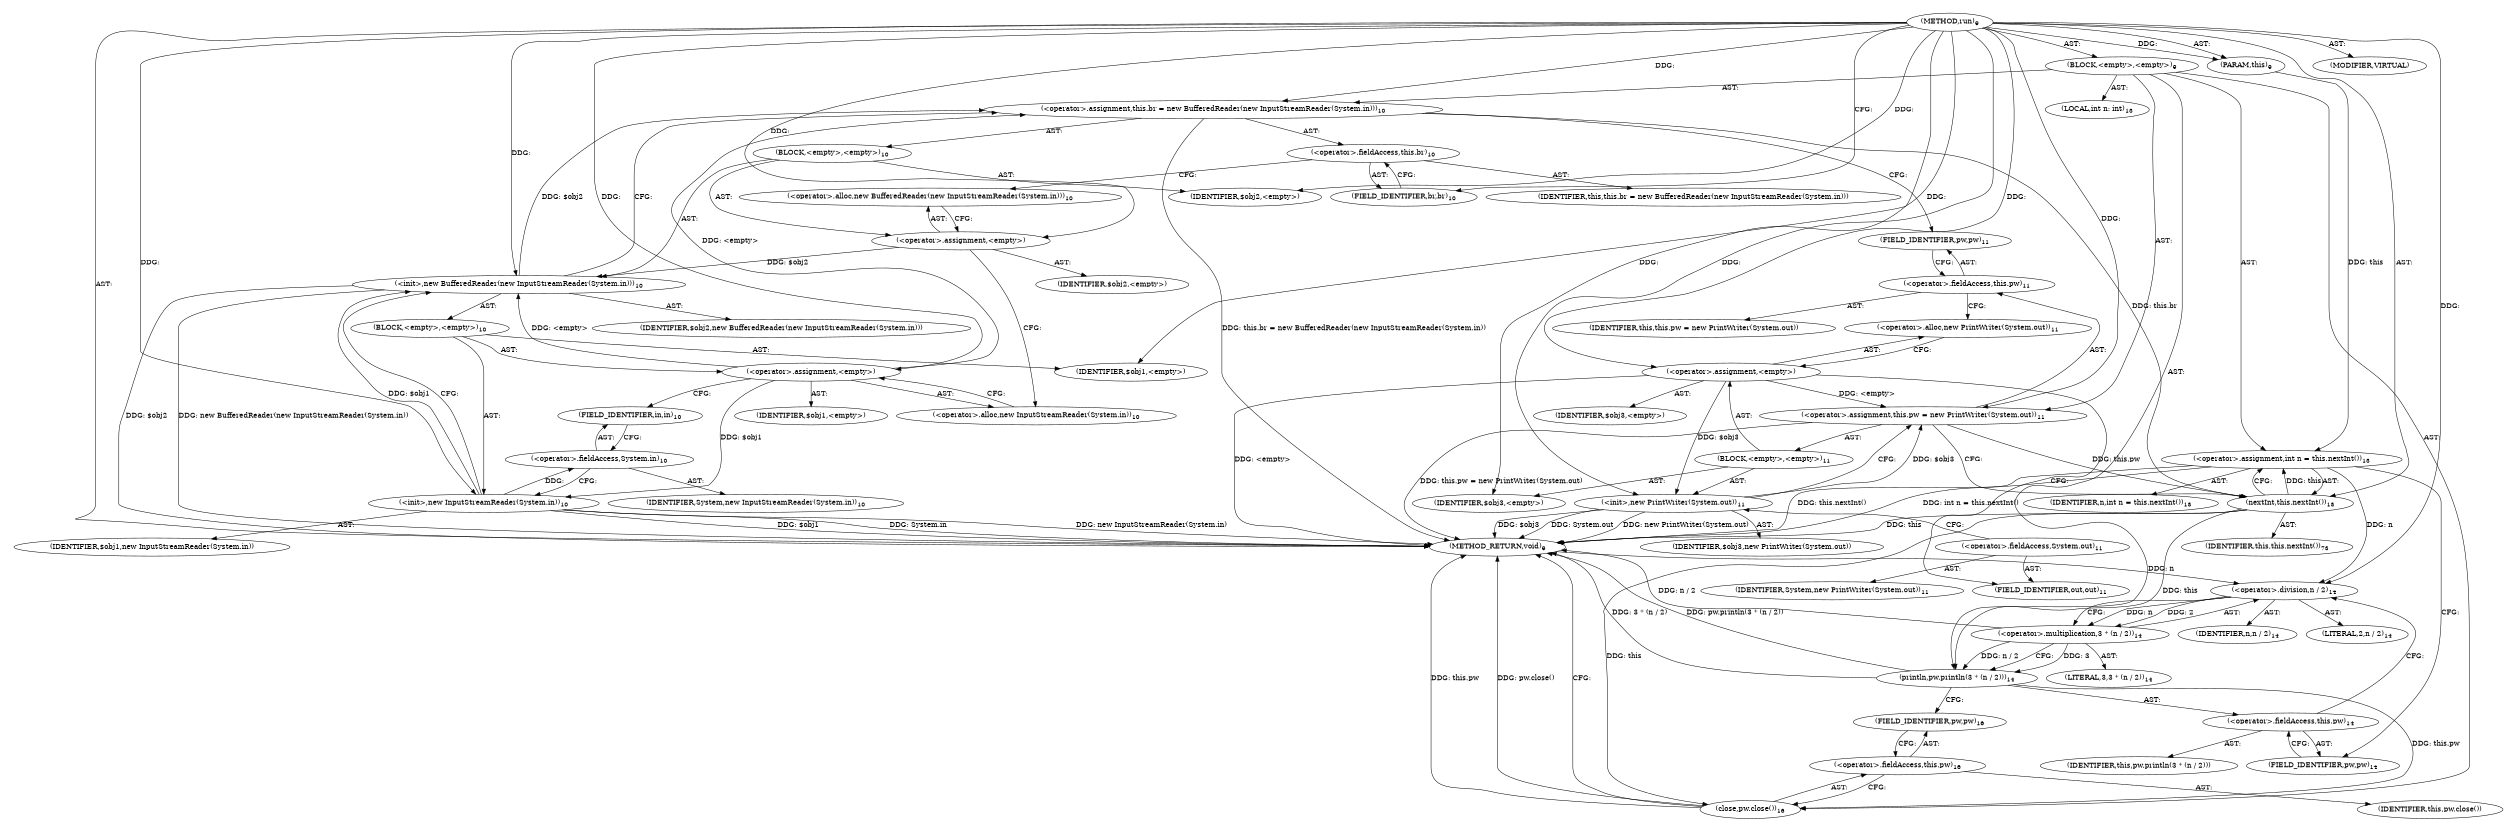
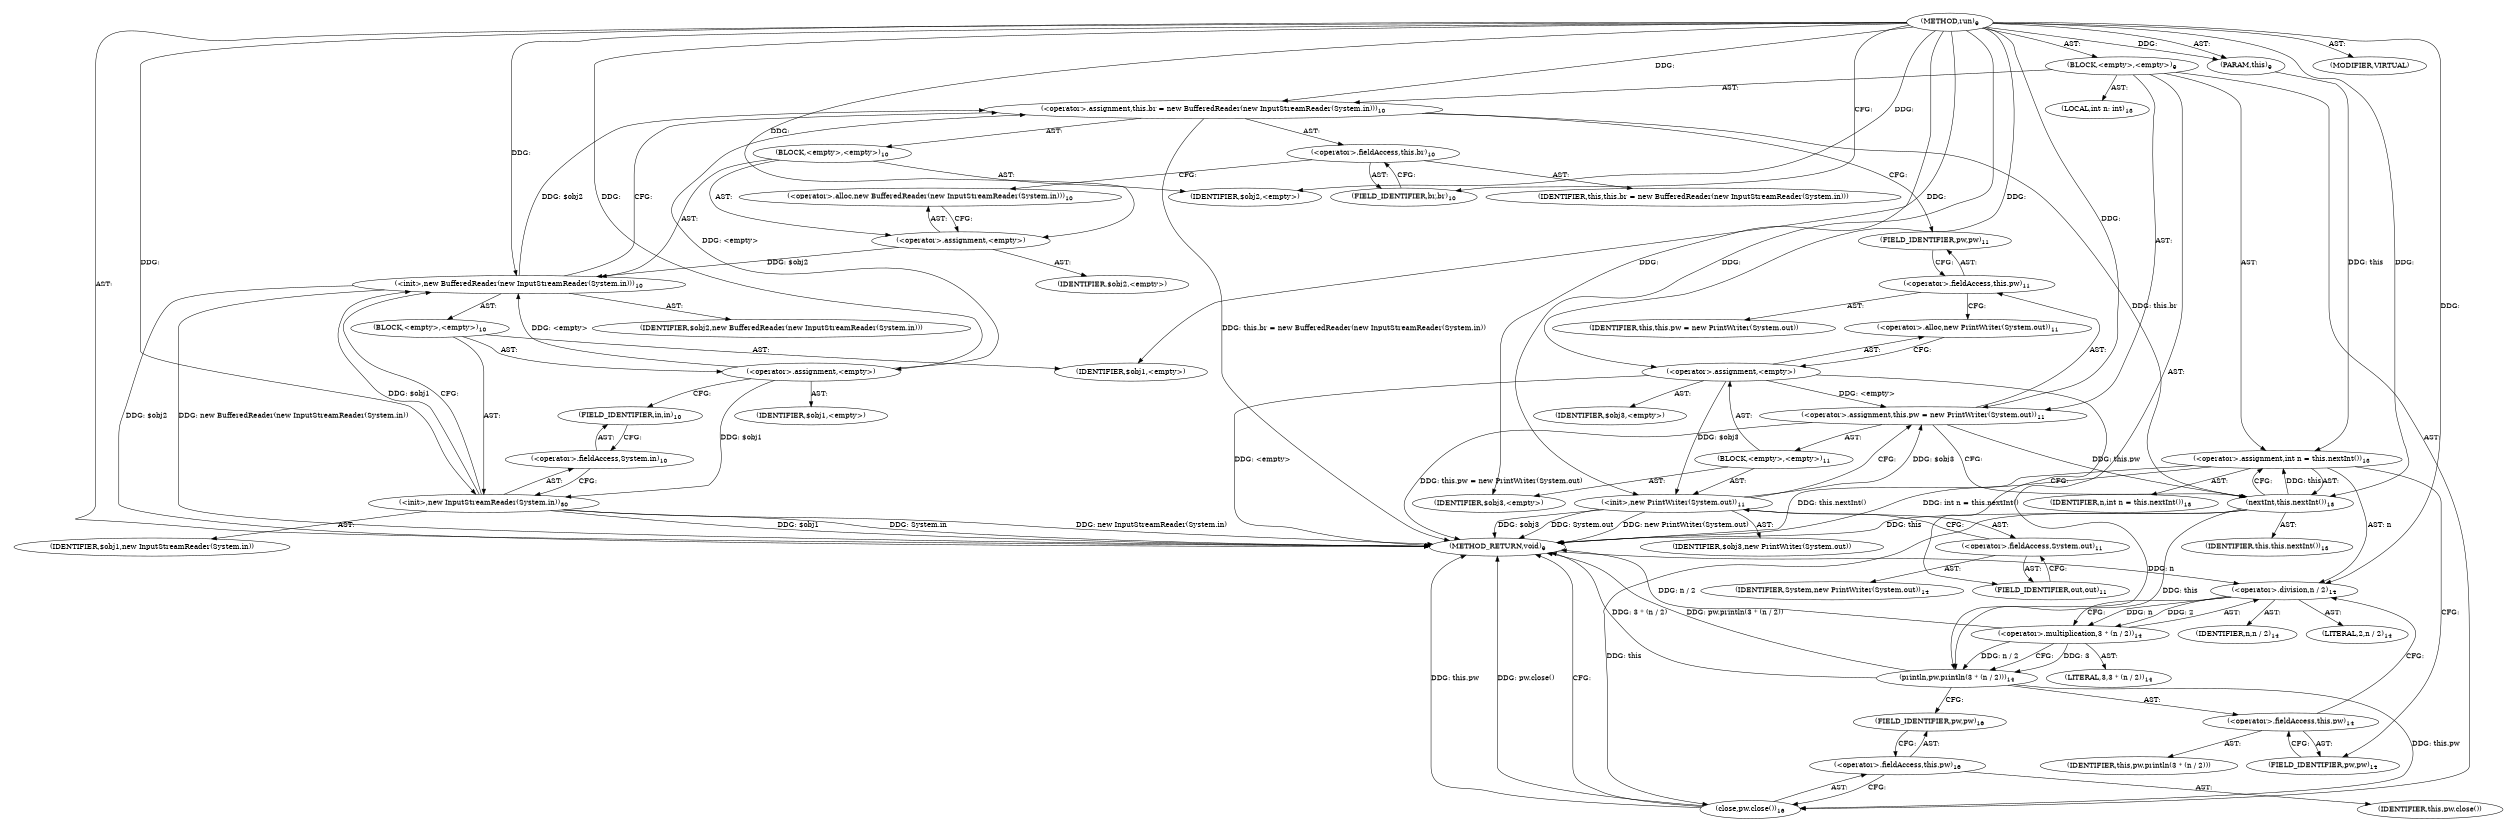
(2406, 263) -> (2406, 263)
(1036, 416) -> none
(556, 481) -> (556, 481)
(565, 503) -> (565, 503)
(756, 503) -> none
none -> (1878, 515)
(2380, 525) -> (2380, 525)
(2325, 546) -> (2325, 546)
none -> (2048, 571)
(1925, 590) -> (1925, 590)
